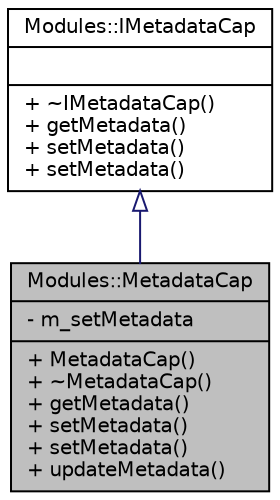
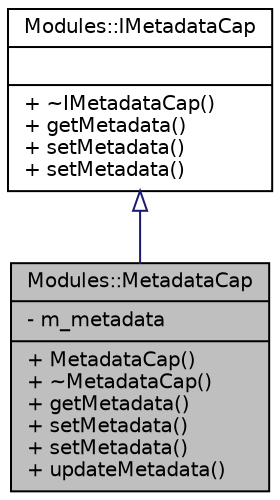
(111, 320) -> (97, 320)
